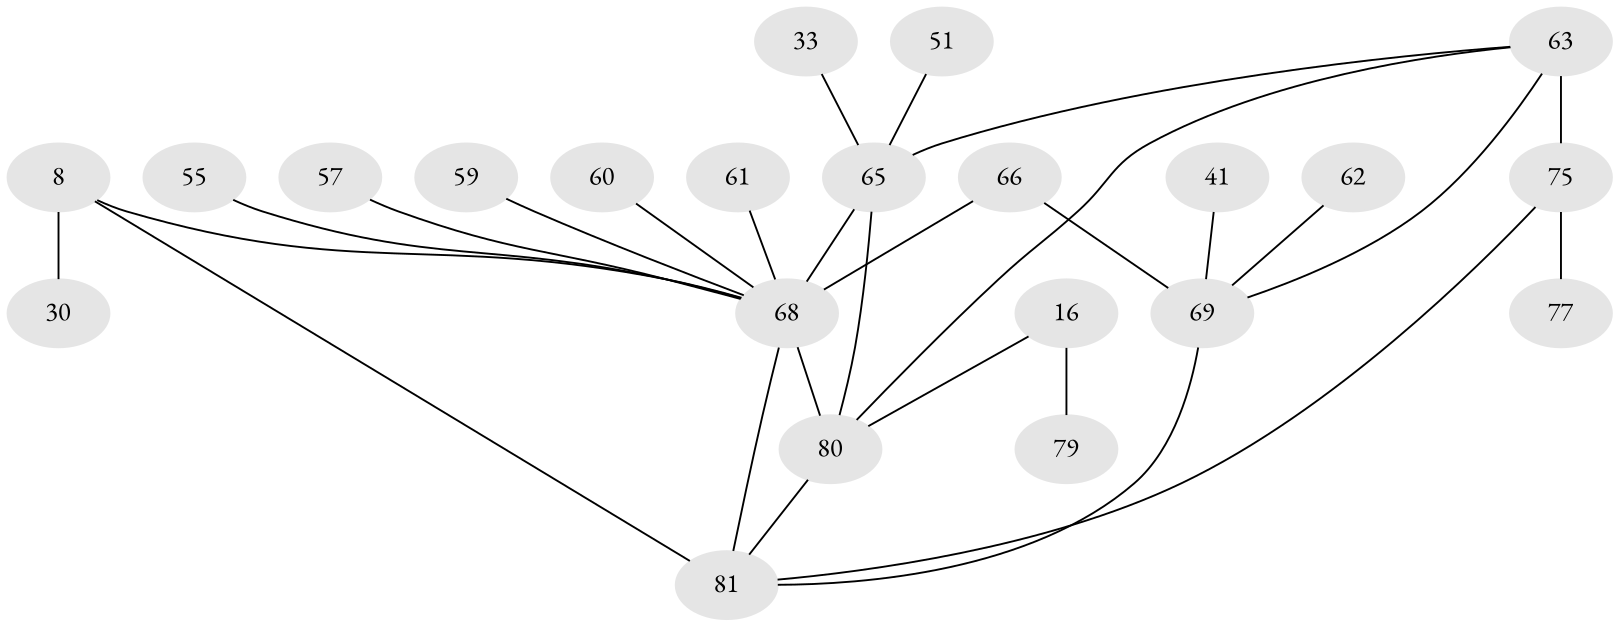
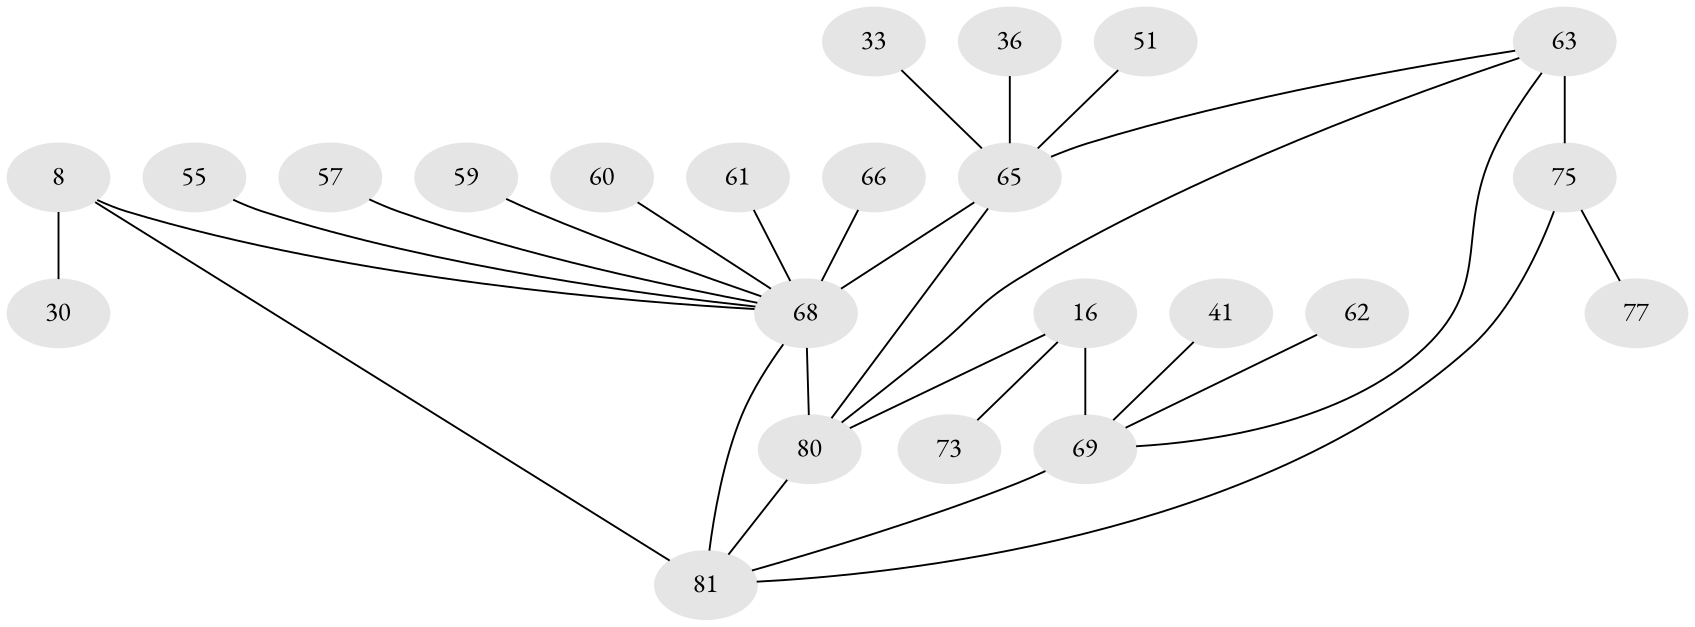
none -> (1010, 42)
(1106, 245) -> (1085, 381)
(1066, 449) -> (949, 449)
